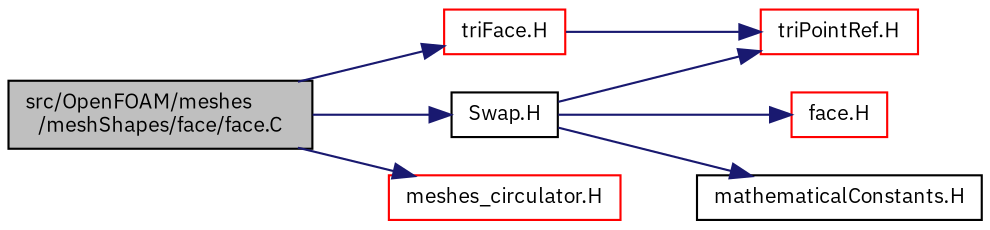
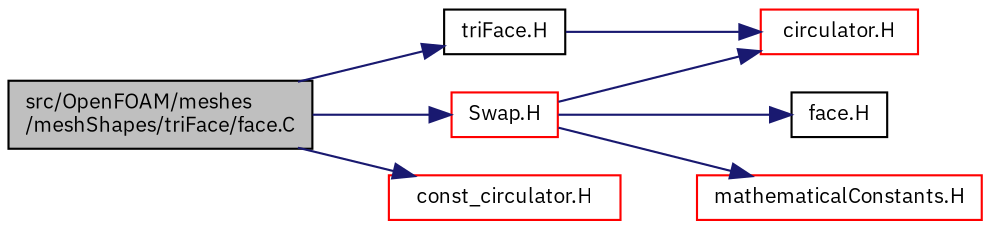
(505, 32) -> (505, 32)
(839, 32) -> (839, 32)
(160, 115) -> (160, 115)
(505, 115) -> (505, 115)
(839, 115) -> (839, 115)
(505, 198) -> (505, 198)
(839, 198) -> (839, 198)
